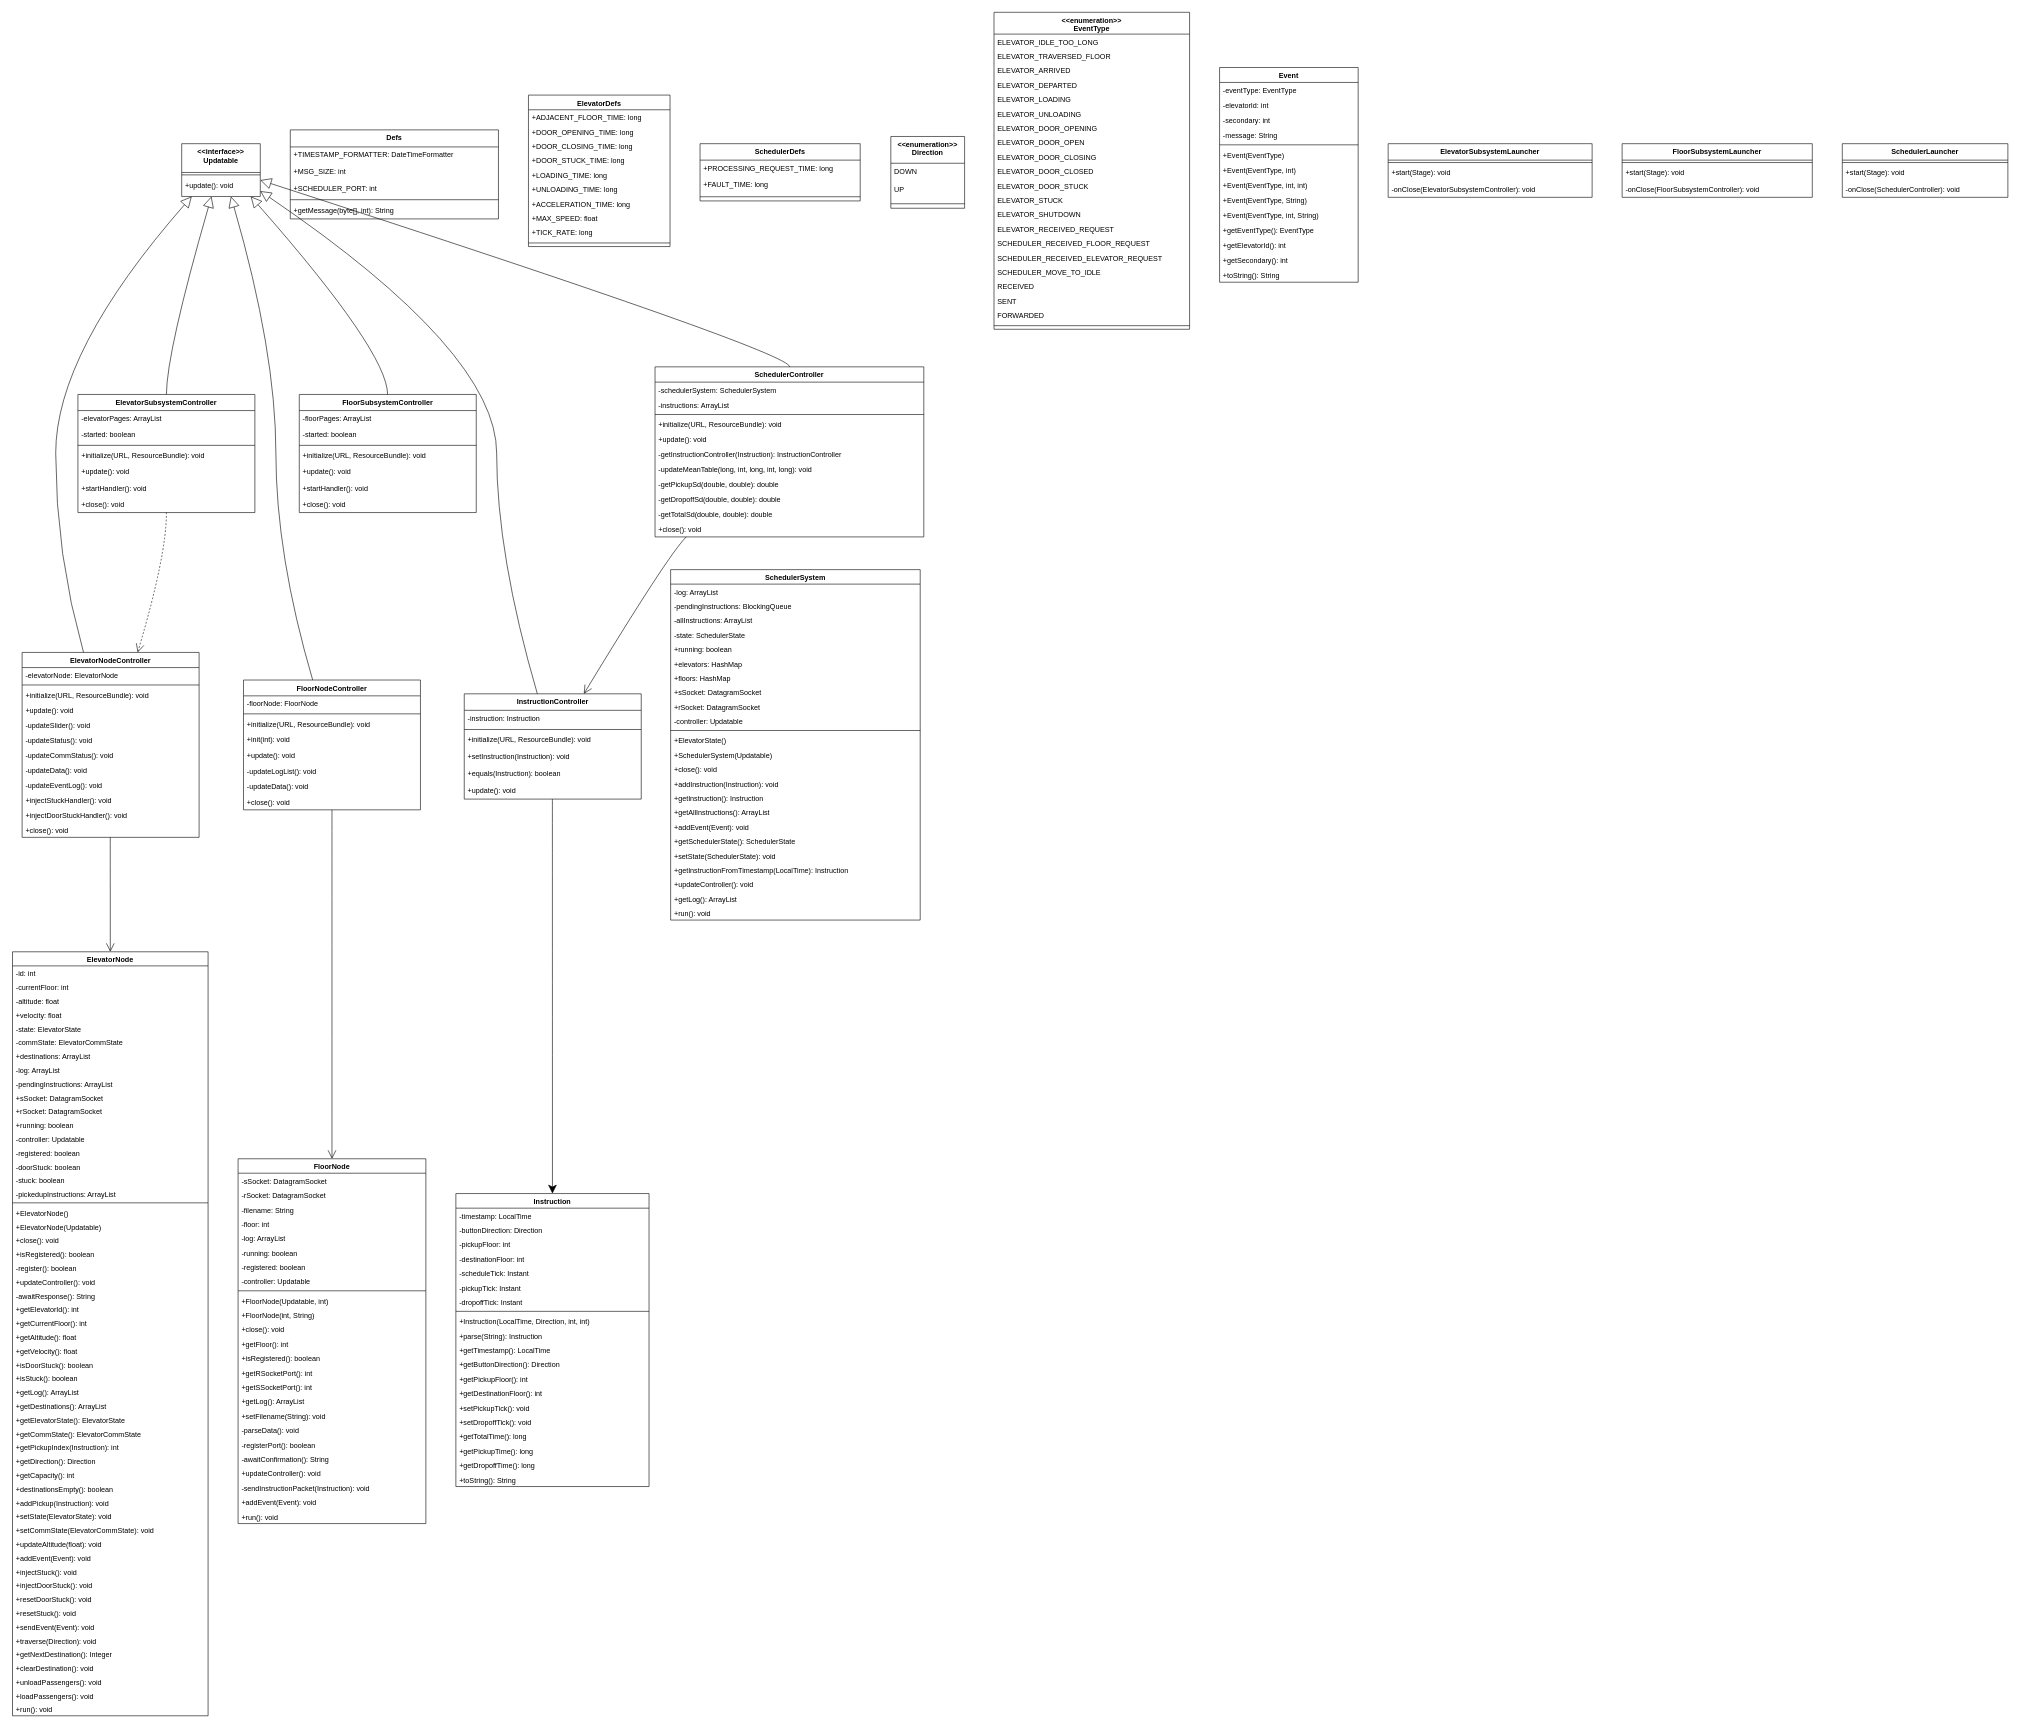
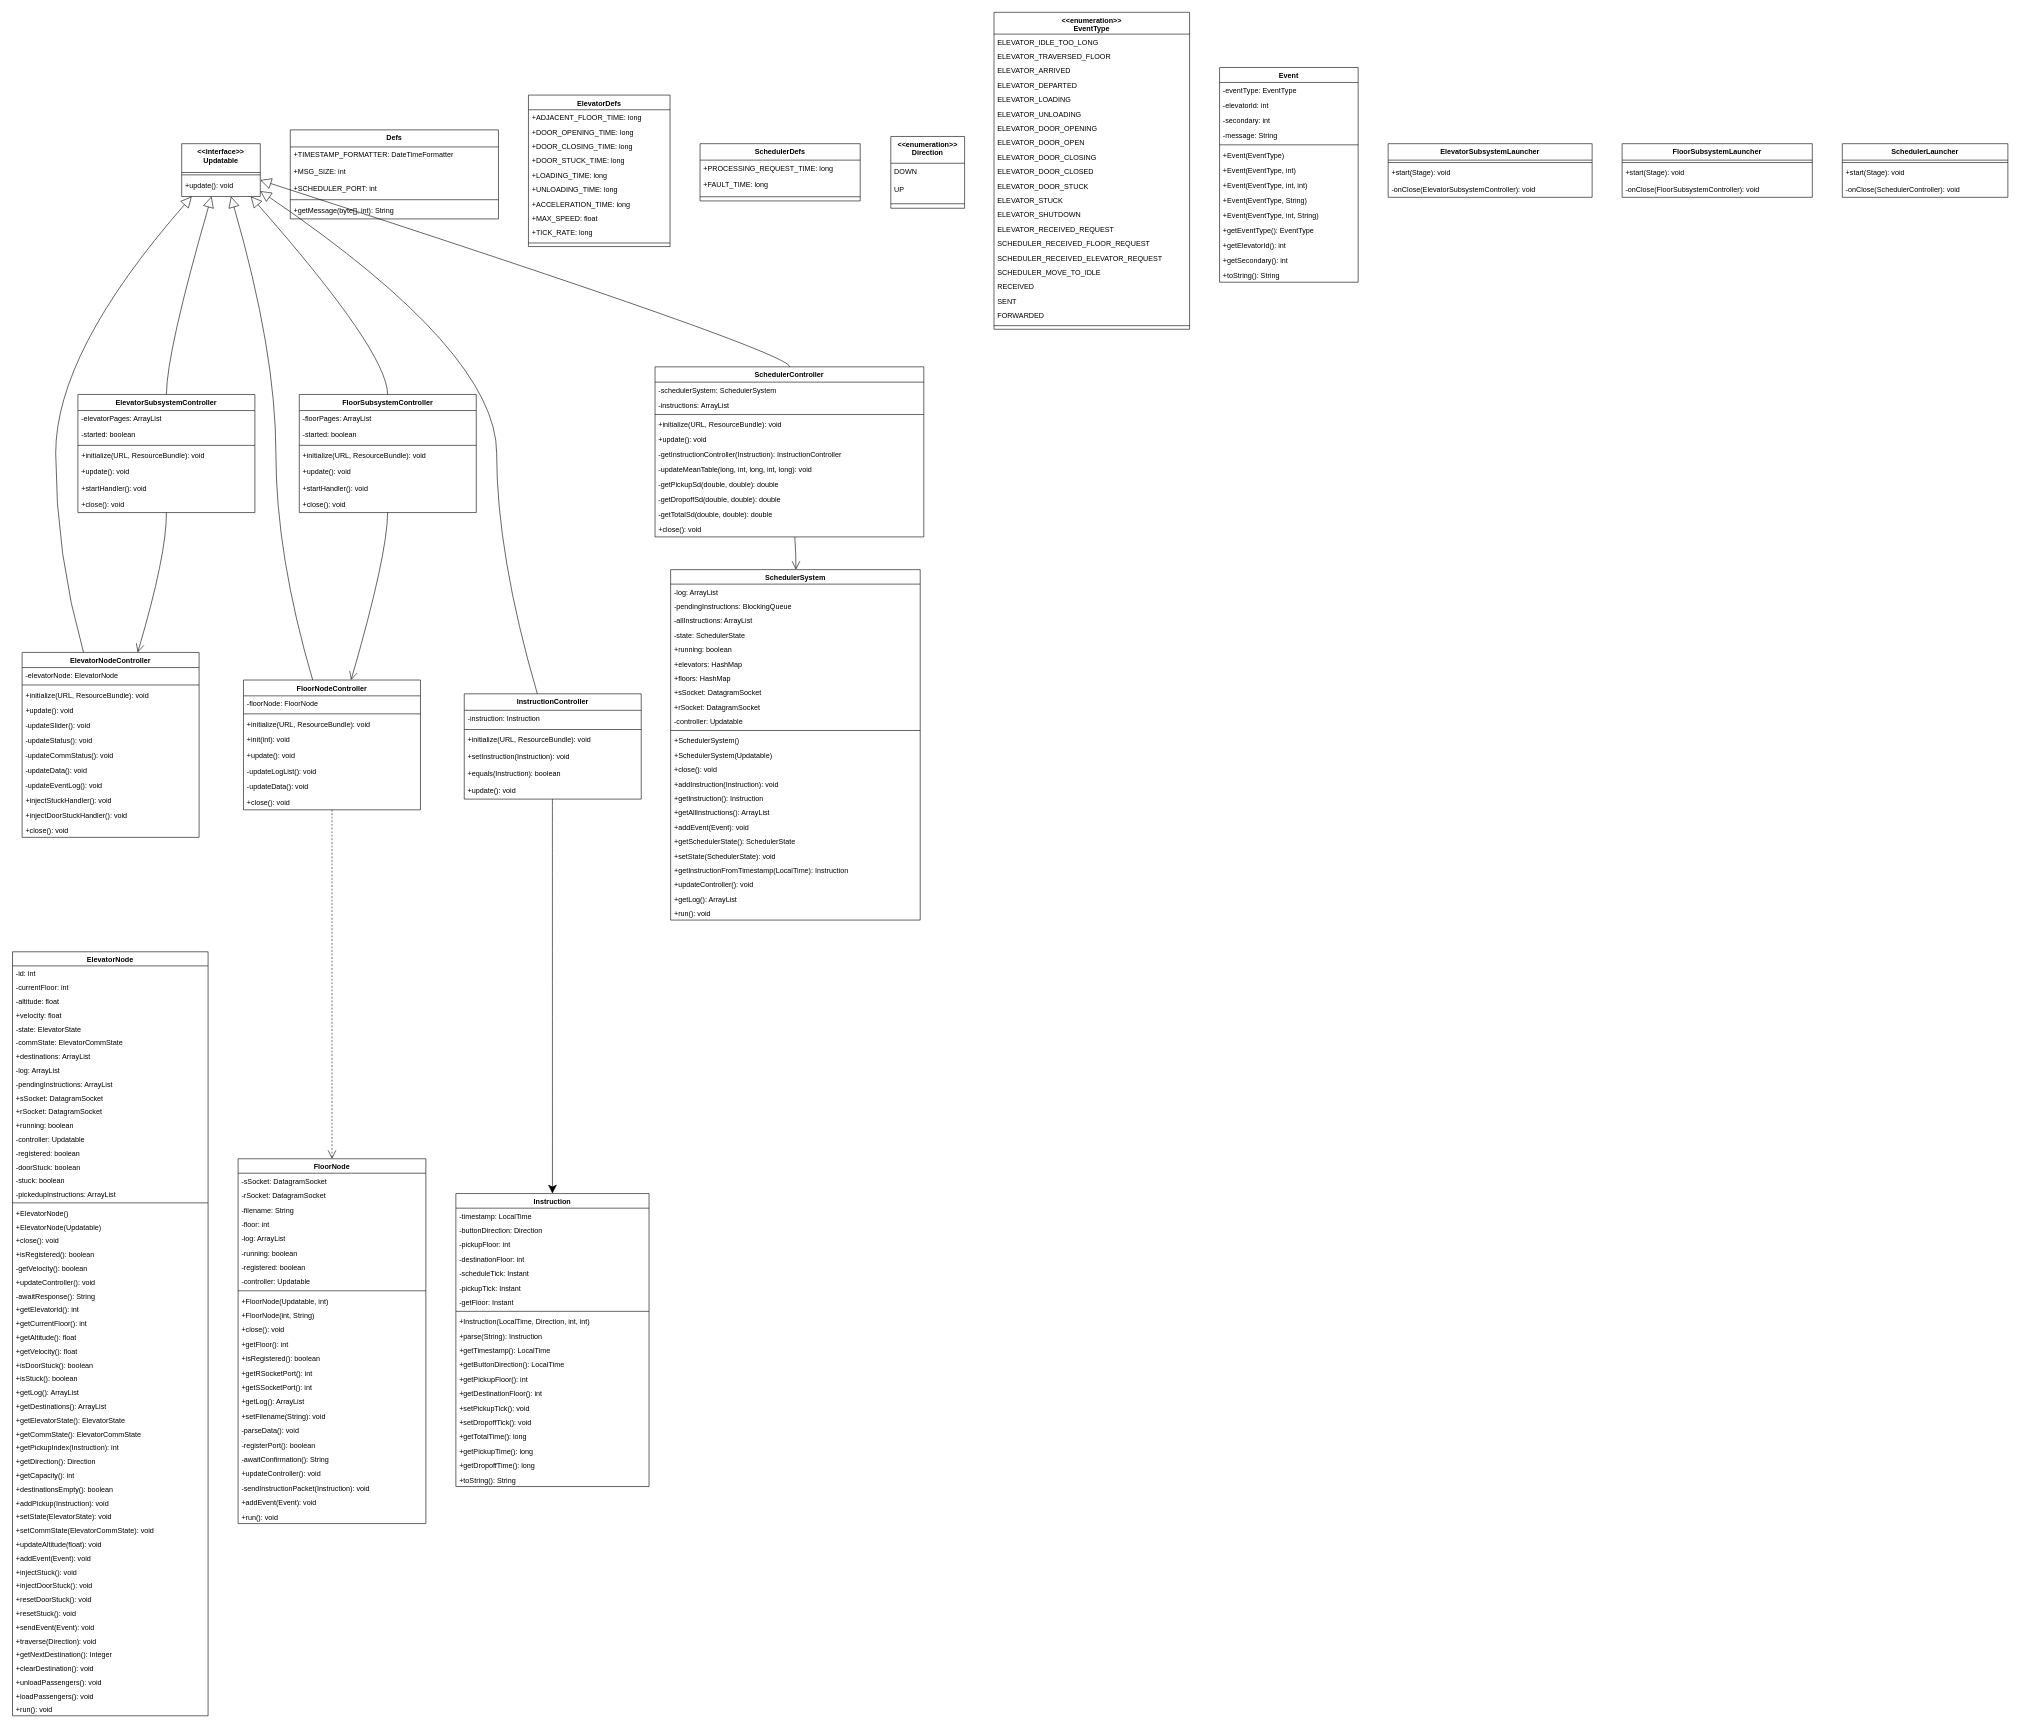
none -> (796, 553)
(156, 584) -> (156, 584)
none -> (373, 598)
(633, 615) -> none
(705, 741) -> (709, 741)
(110, 895) -> none
(332, 984) -> (332, 984)
(52, 1269) -> (57, 1269)
(499, 1303) -> (492, 1303)
(518, 1365) -> (518, 1365)
